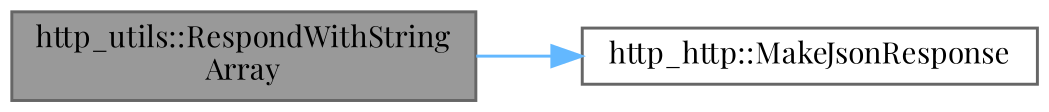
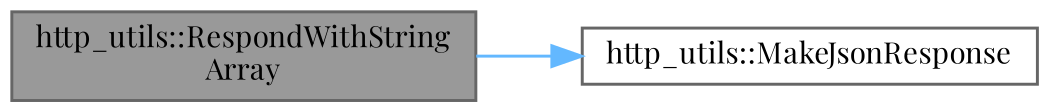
(810, 56) -> (810, 56)
